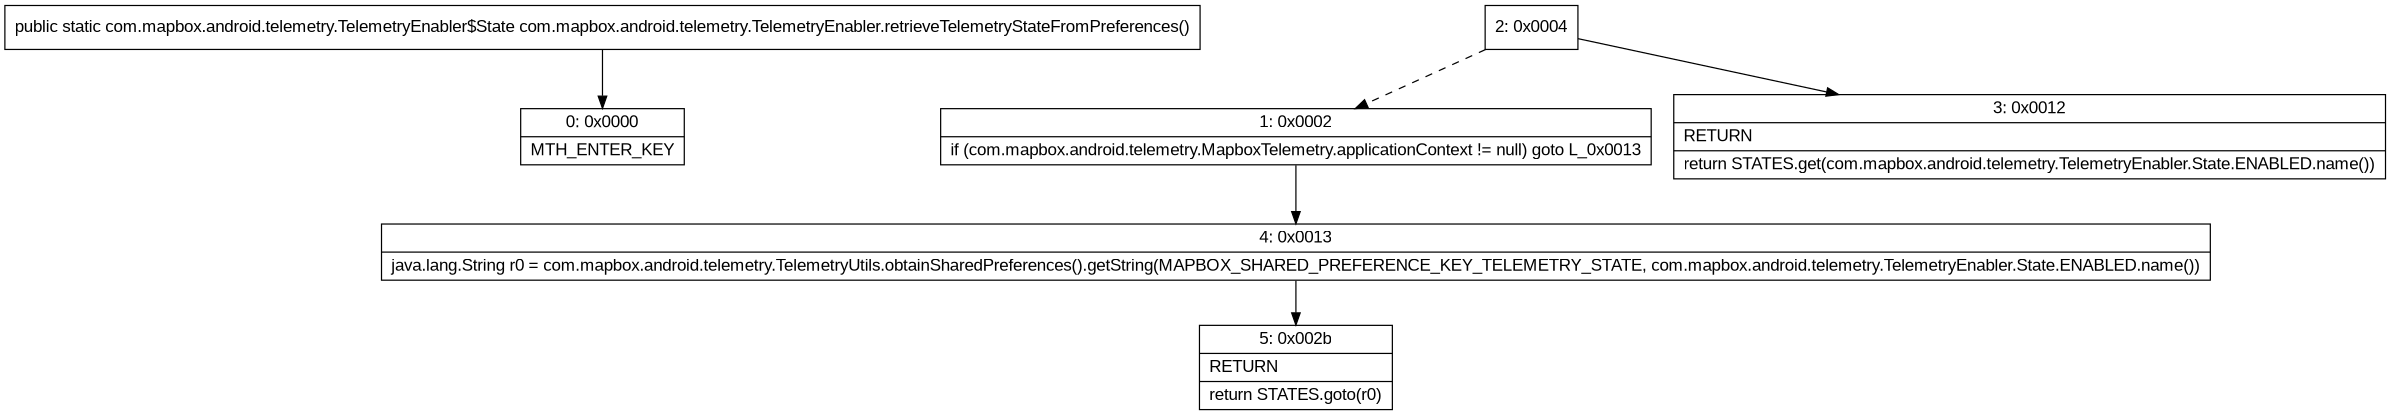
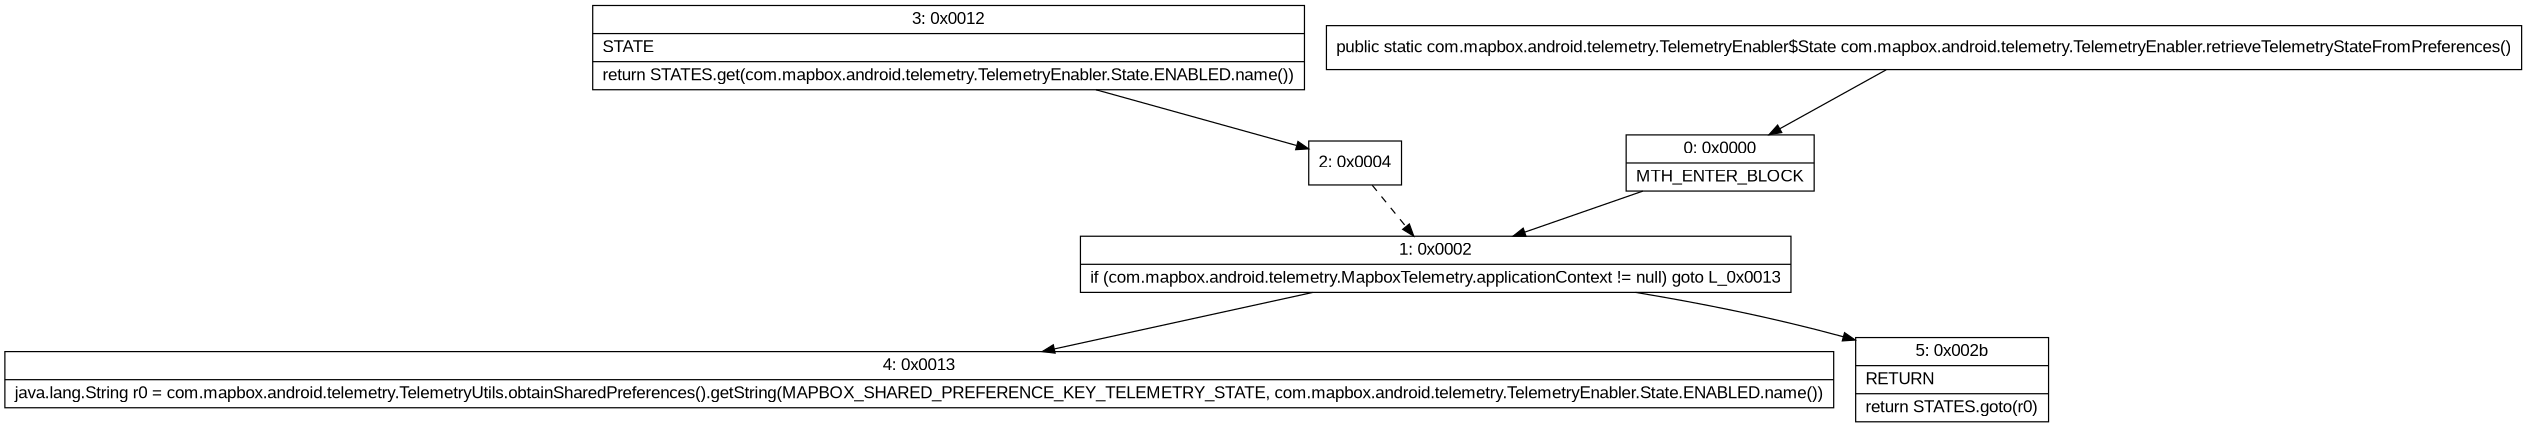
(1702, 65) -> (1196, 118)
(1718, 136) -> (629, 47)
(602, 150) -> (1720, 176)
none -> (1584, 212)
(1296, 297) -> (1740, 312)
